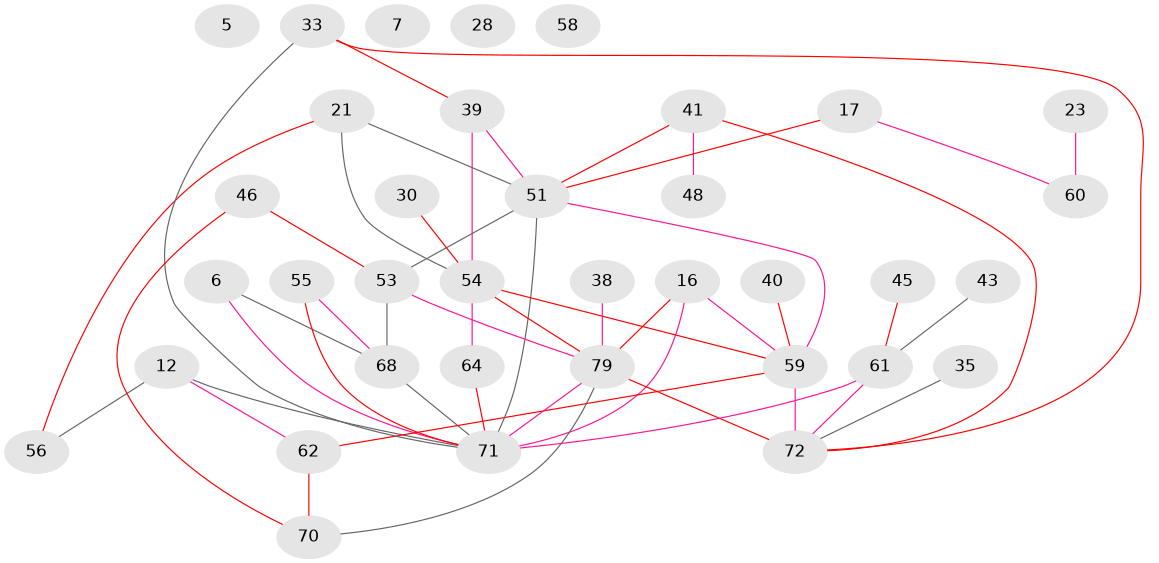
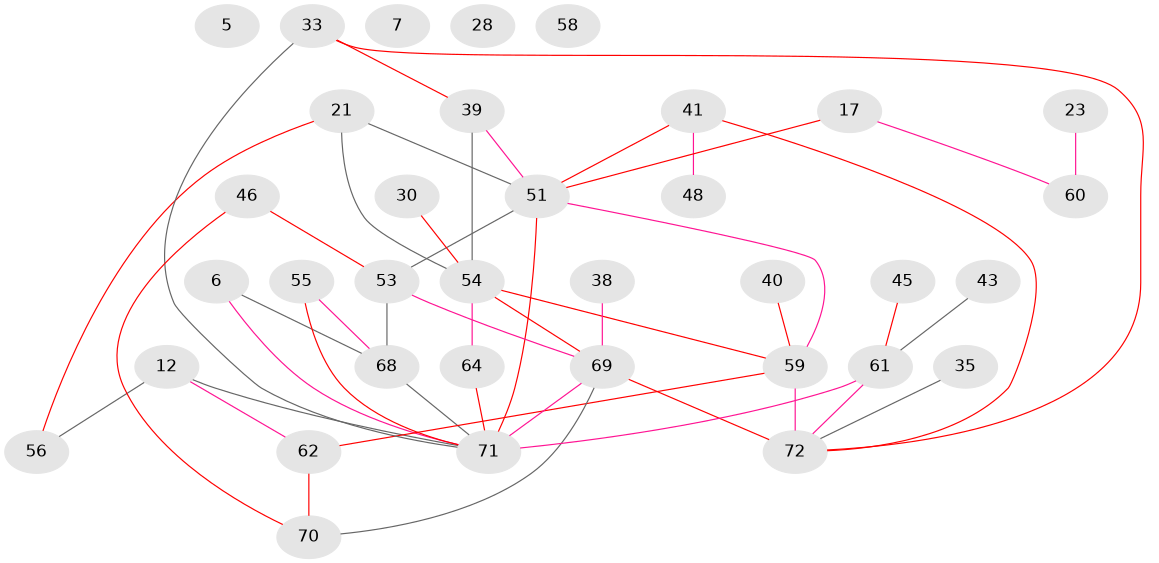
(472, 196) -> (472, 196)
(688, 282) -> none
(527, 327) -> (527, 327)
(602, 367) -> (602, 367)
